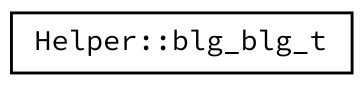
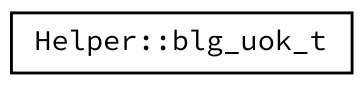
(182, 43) -> (182, 43)
